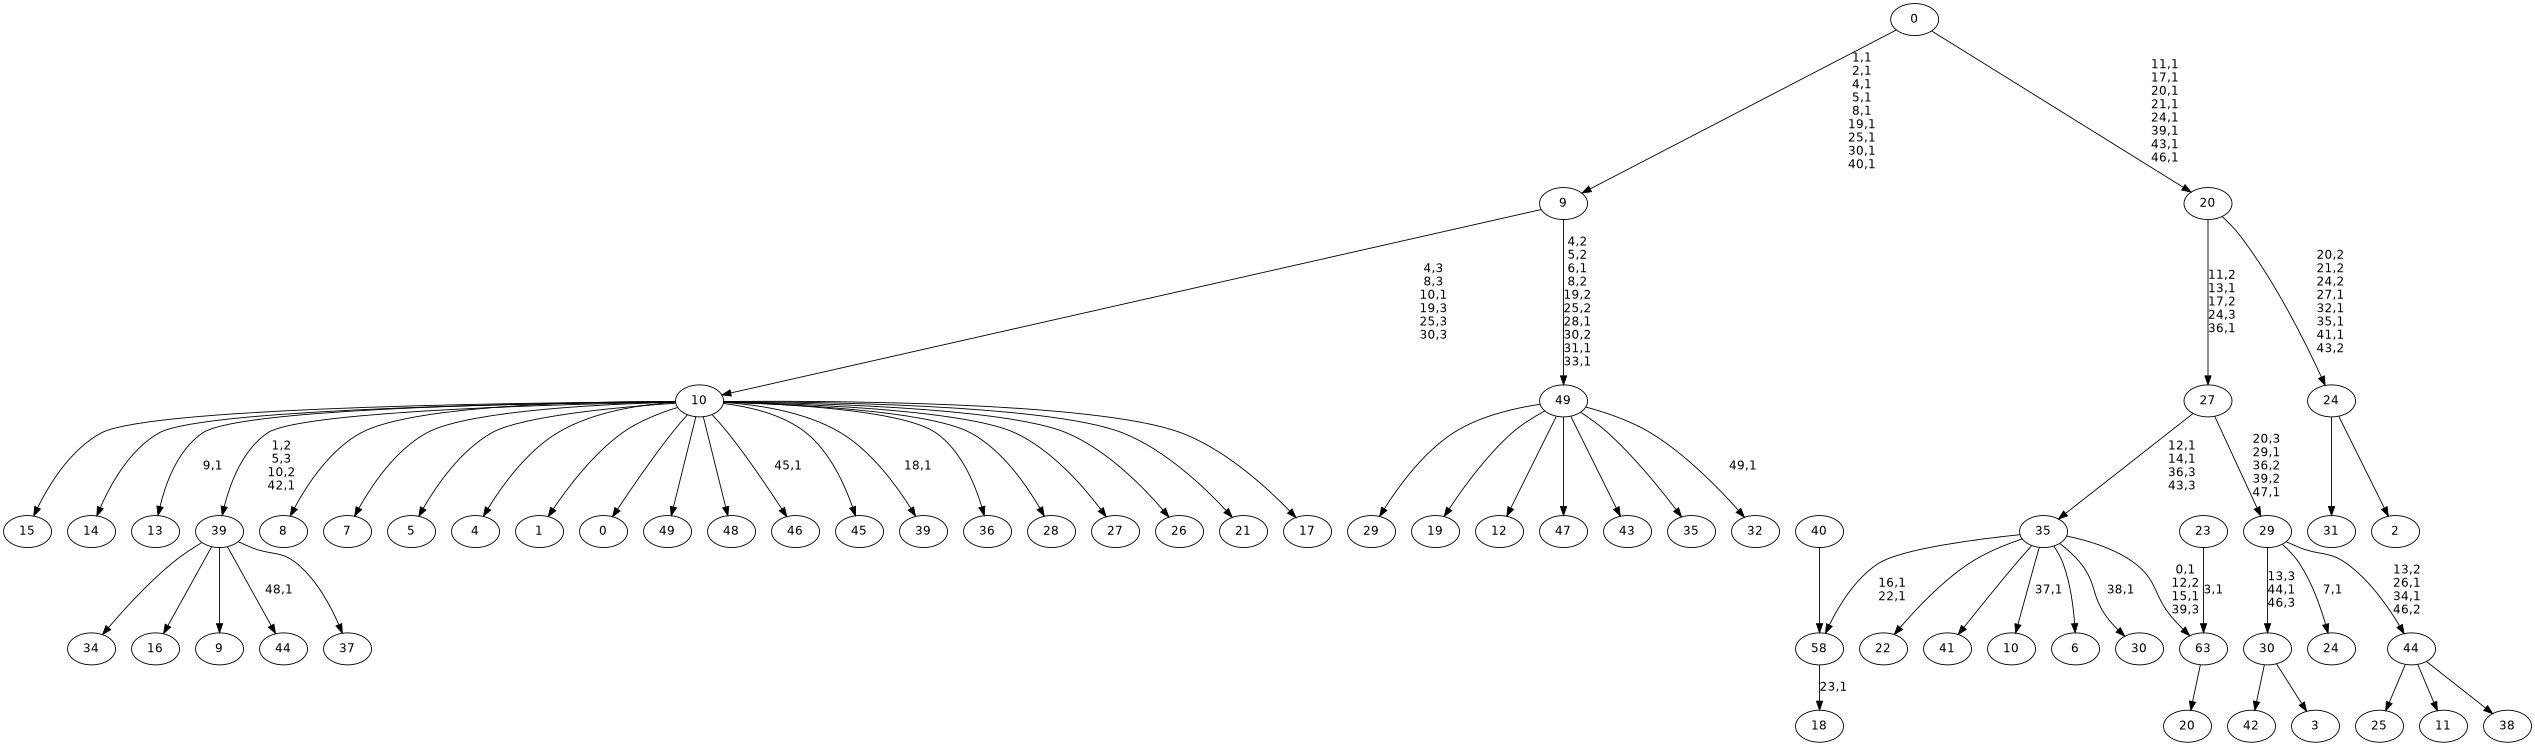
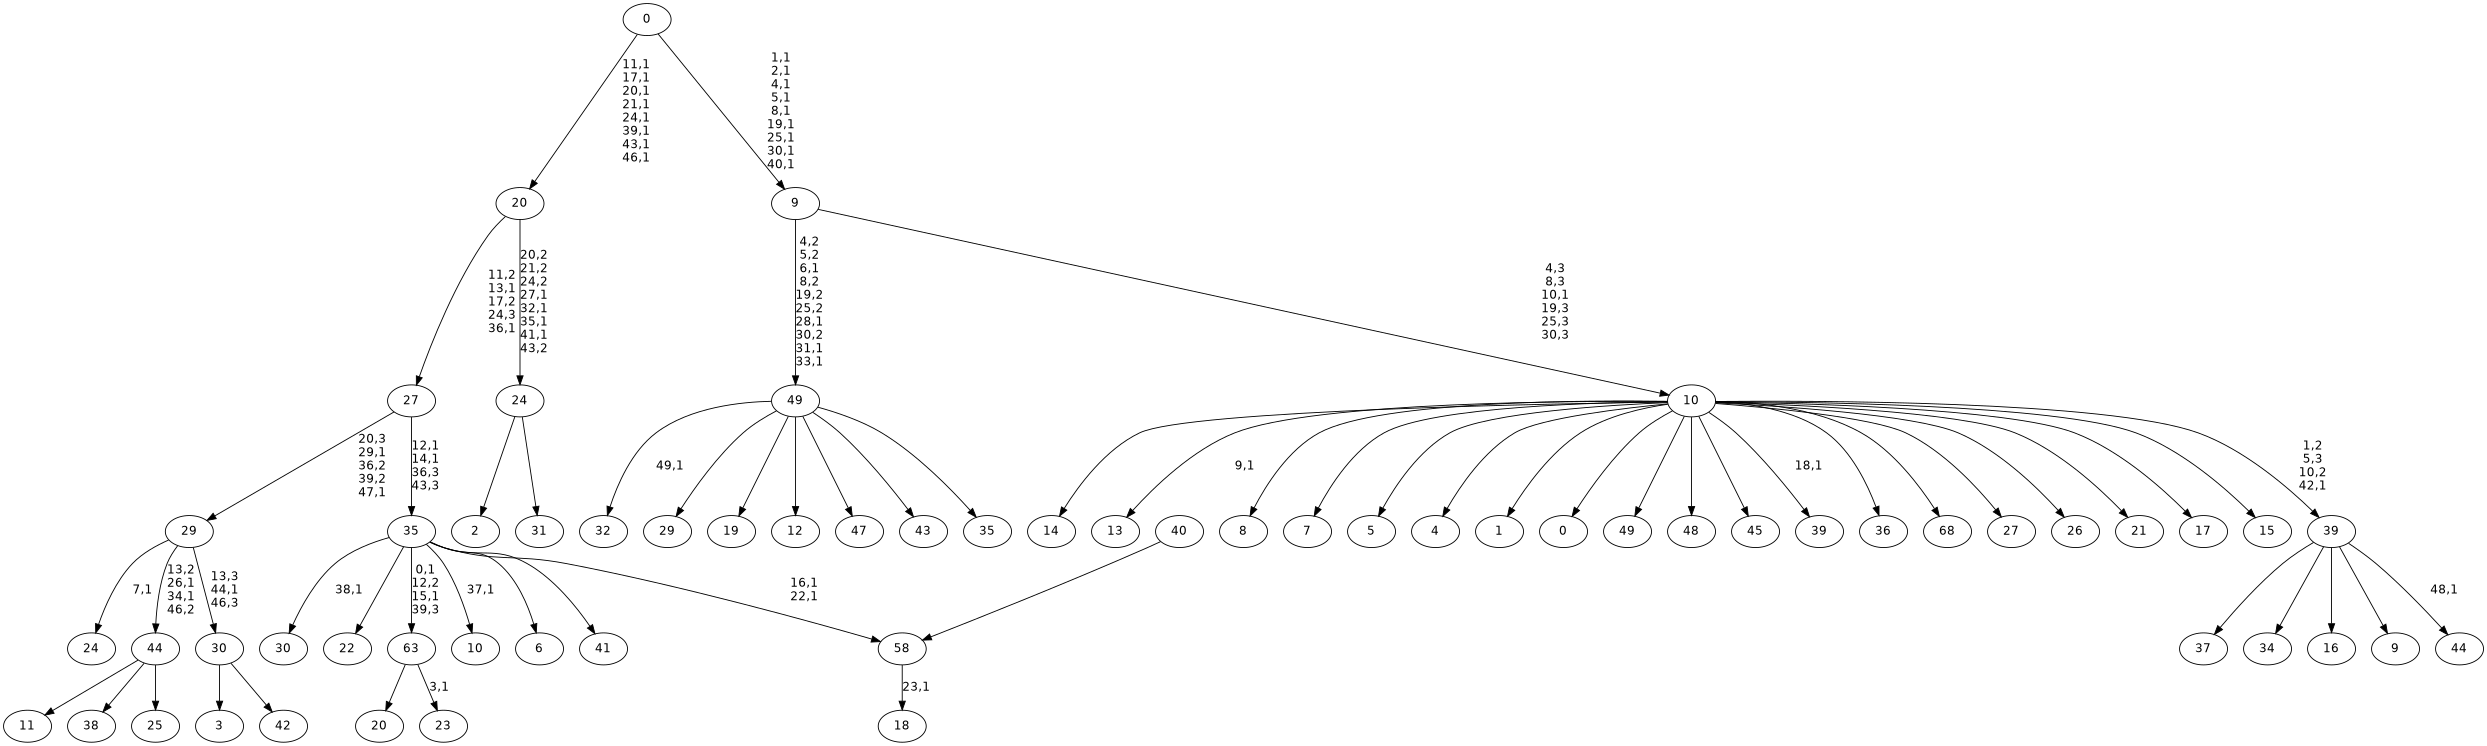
(796, 532) -> none
(1052, 532) -> (1948, 532)
(2204, 586) -> (426, 684)
